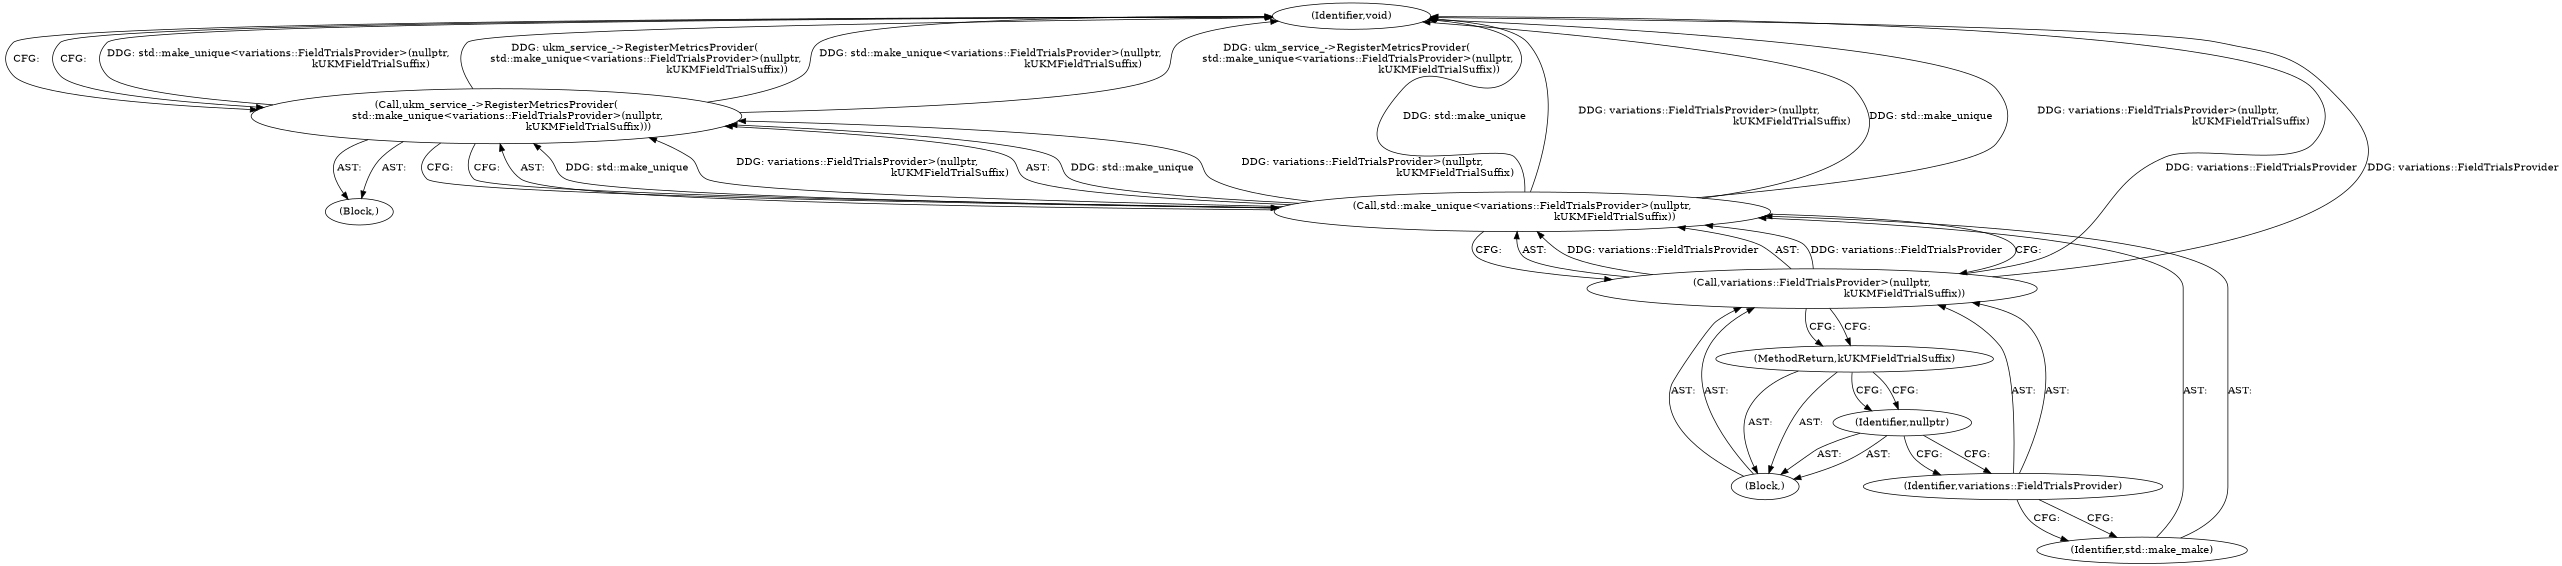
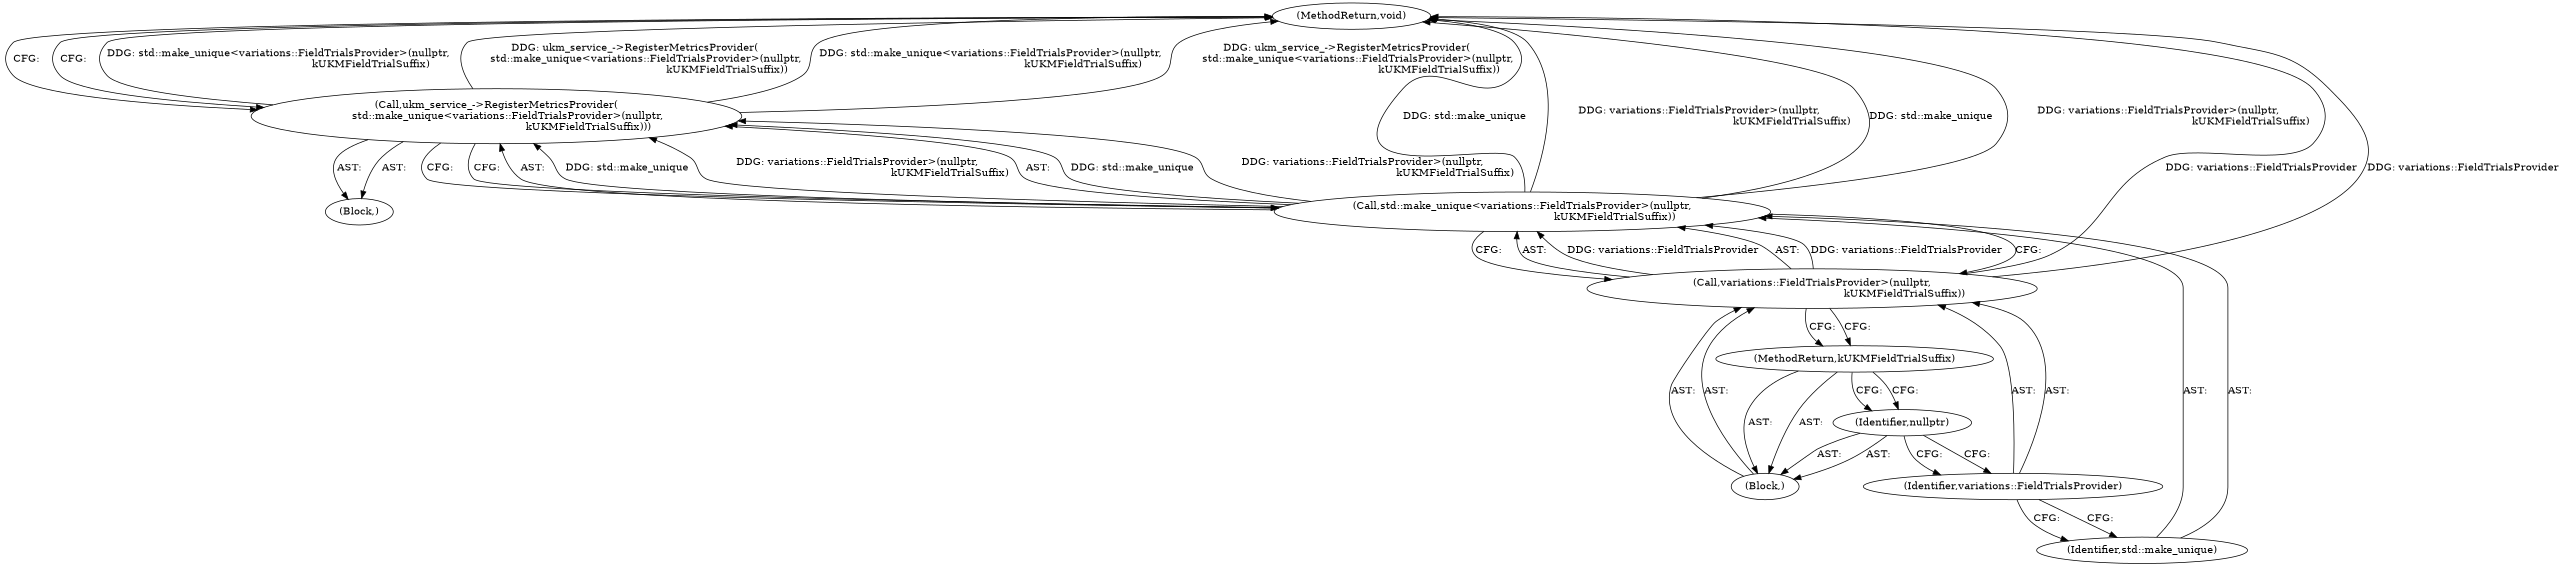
(1352, 16) -> (1352, 16)
(2142, 550) -> (2142, 550)
